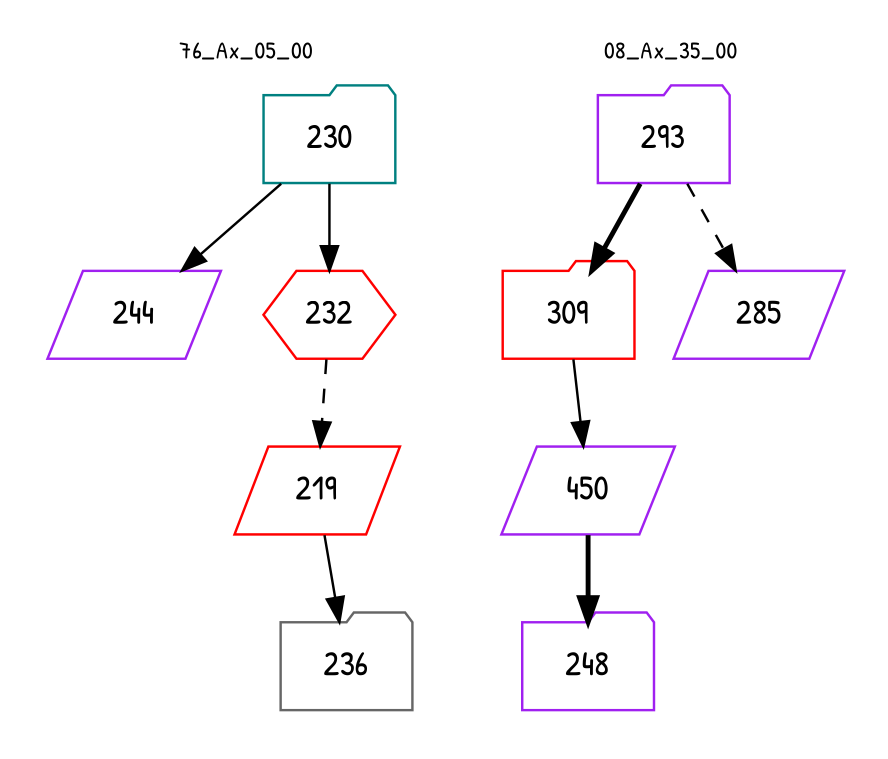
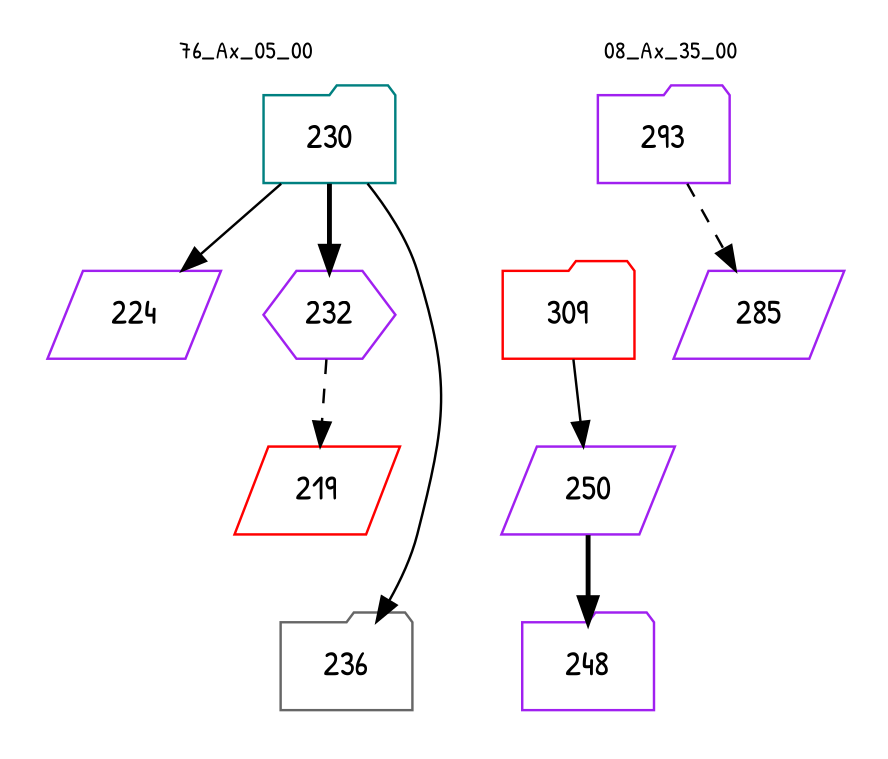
(329, 215) -> (329, 215)
(622, 216) -> none
(134, 315) -> (134, 315)
(329, 315) -> (329, 315)
(588, 490) -> (588, 490)
(330, 566) -> (441, 388)
